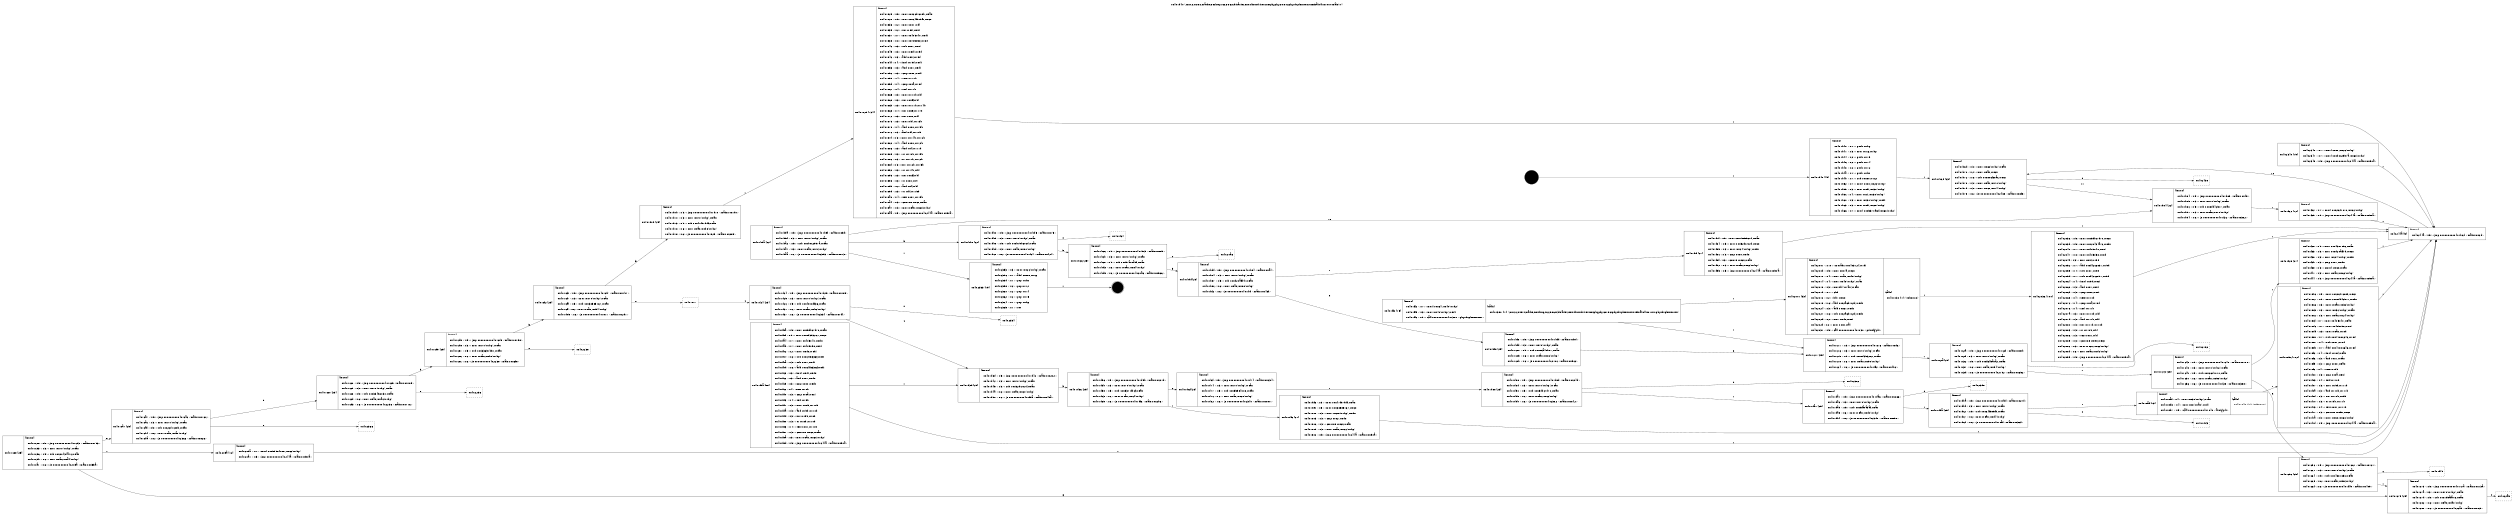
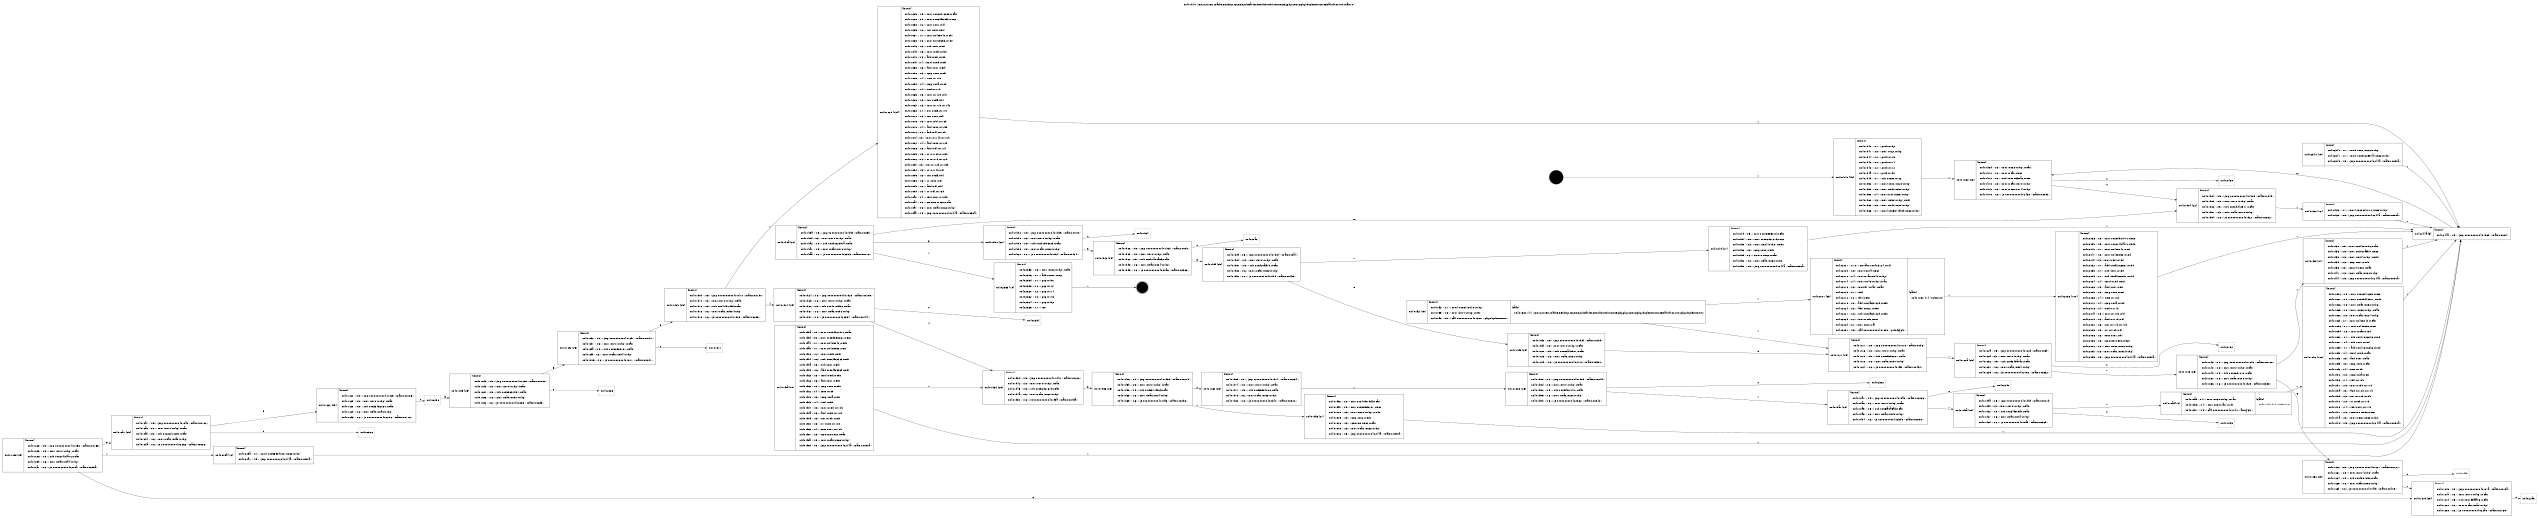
(723, 303) -> (769, 305)
(420, 371) -> (444, 399)
